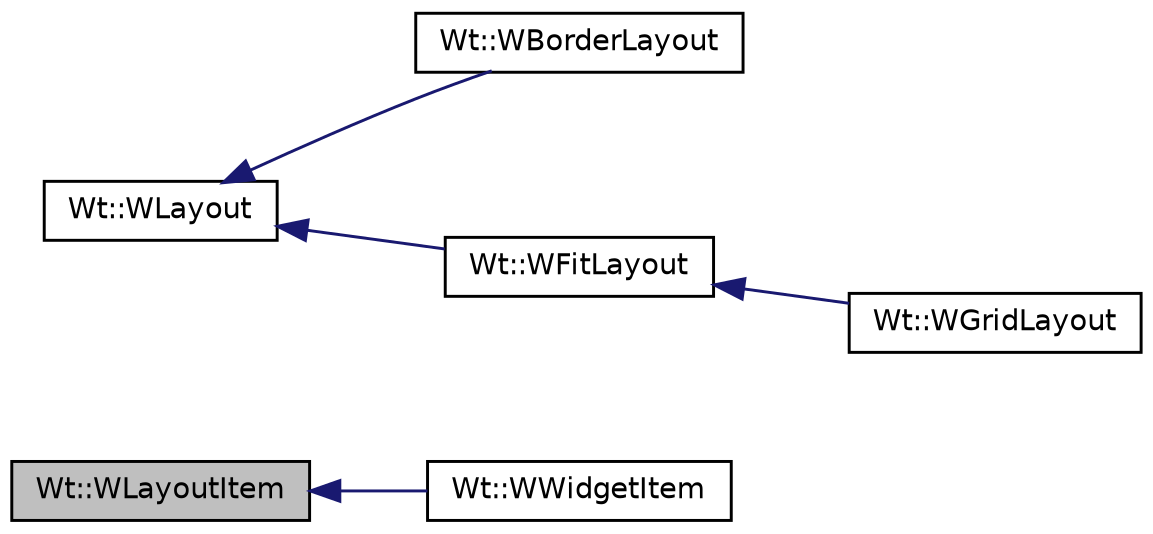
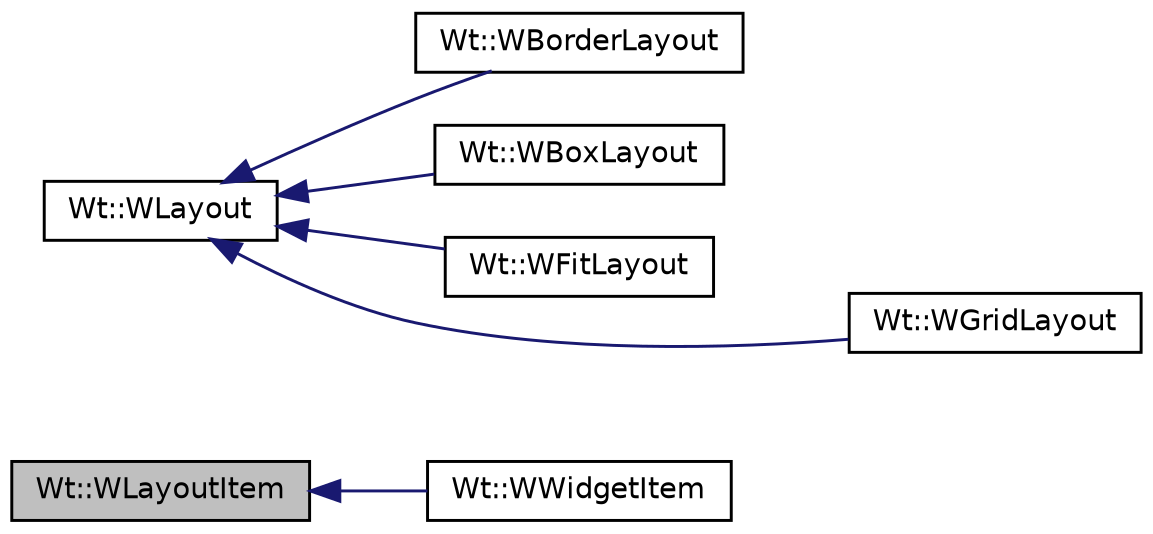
none -> (579, 155)
(797, 296) -> (536, 340)
